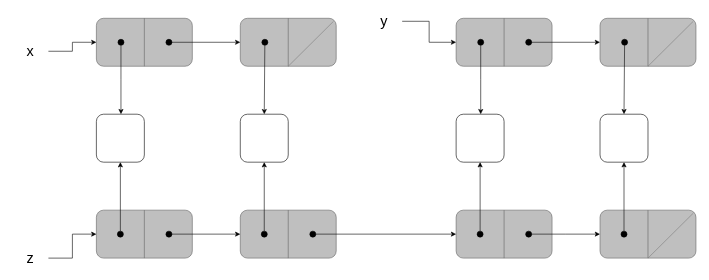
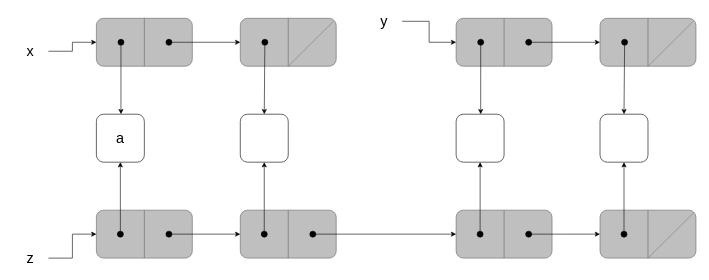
none -> (120, 138)
